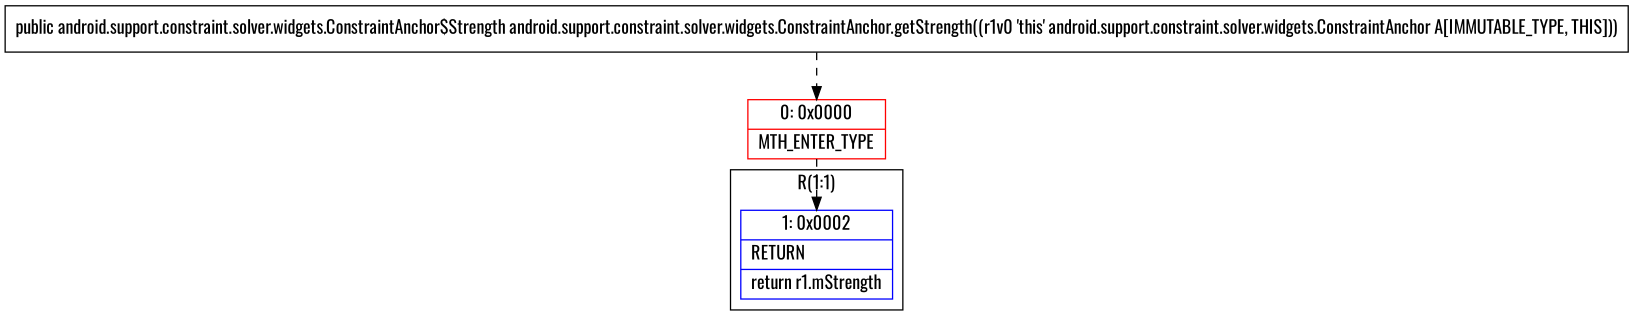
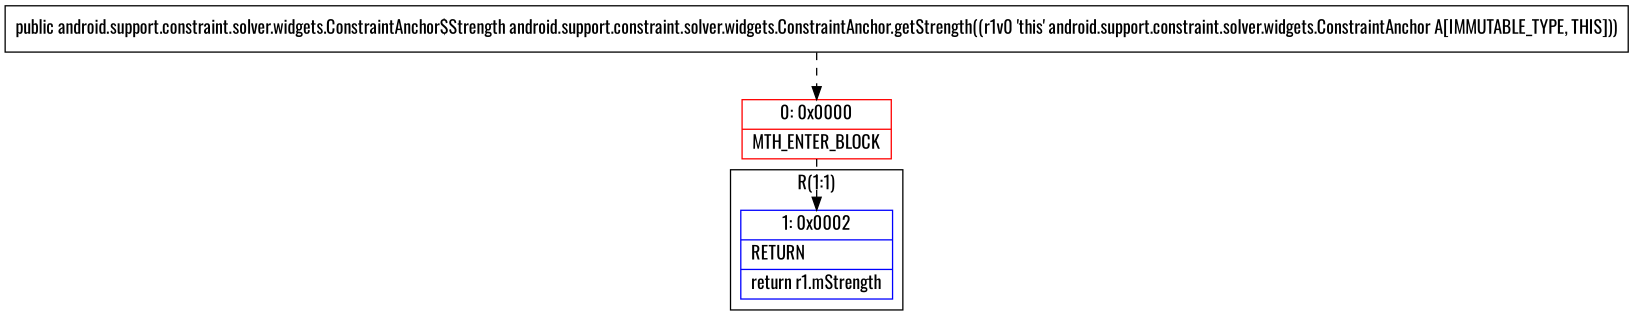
(817, 143) -> (817, 143)
